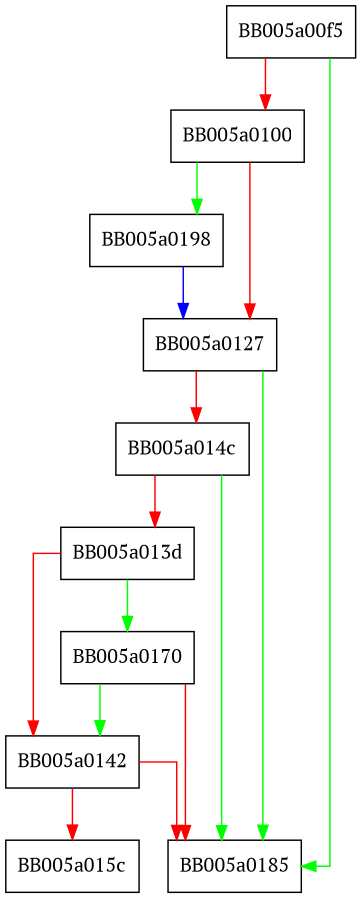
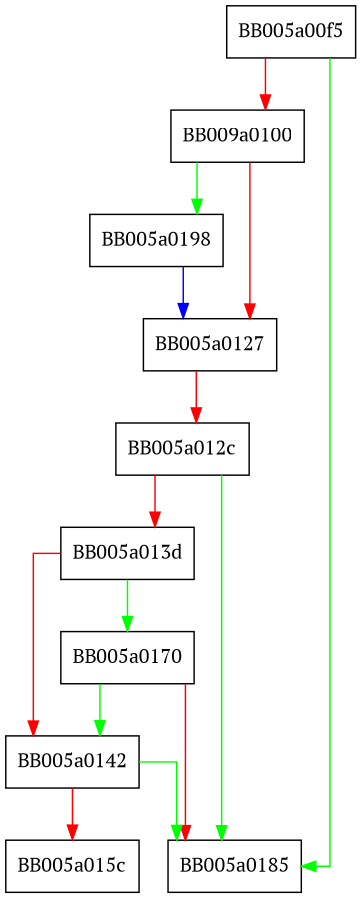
(238, 136) -> (238, 136)
(183, 449) -> (183, 449)
(263, 598) -> none
(177, 775) -> (177, 775)
